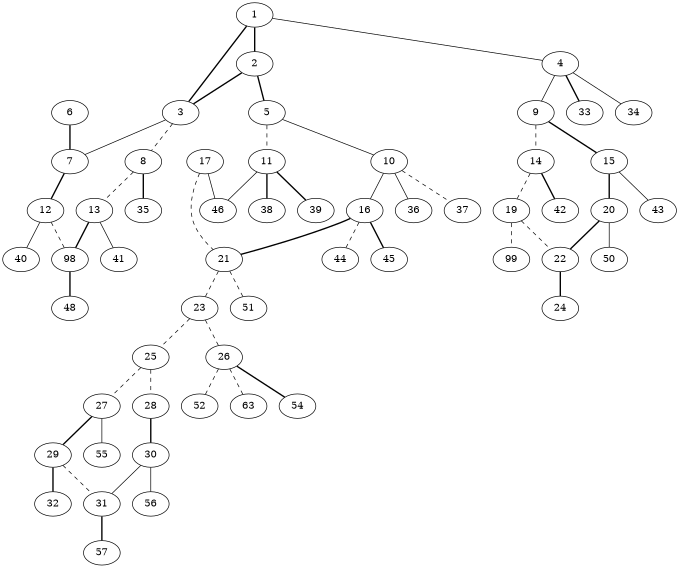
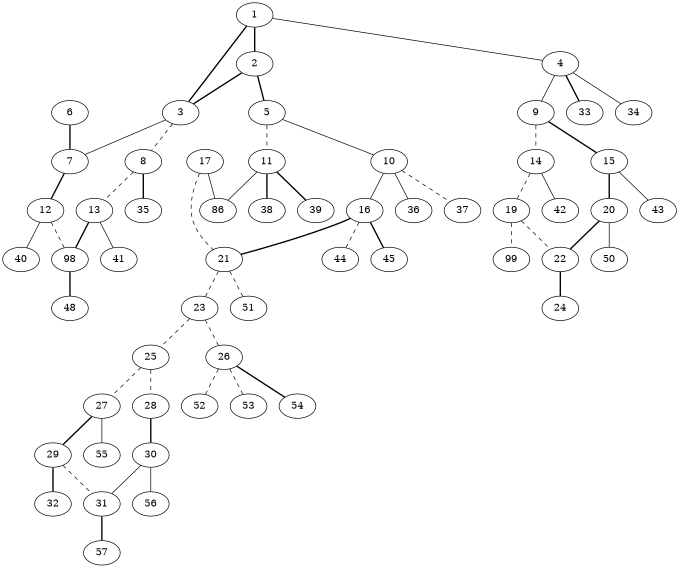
(548, 186) -> (548, 186)
(218, 211) -> (218, 211)
(249, 406) -> (249, 406)
